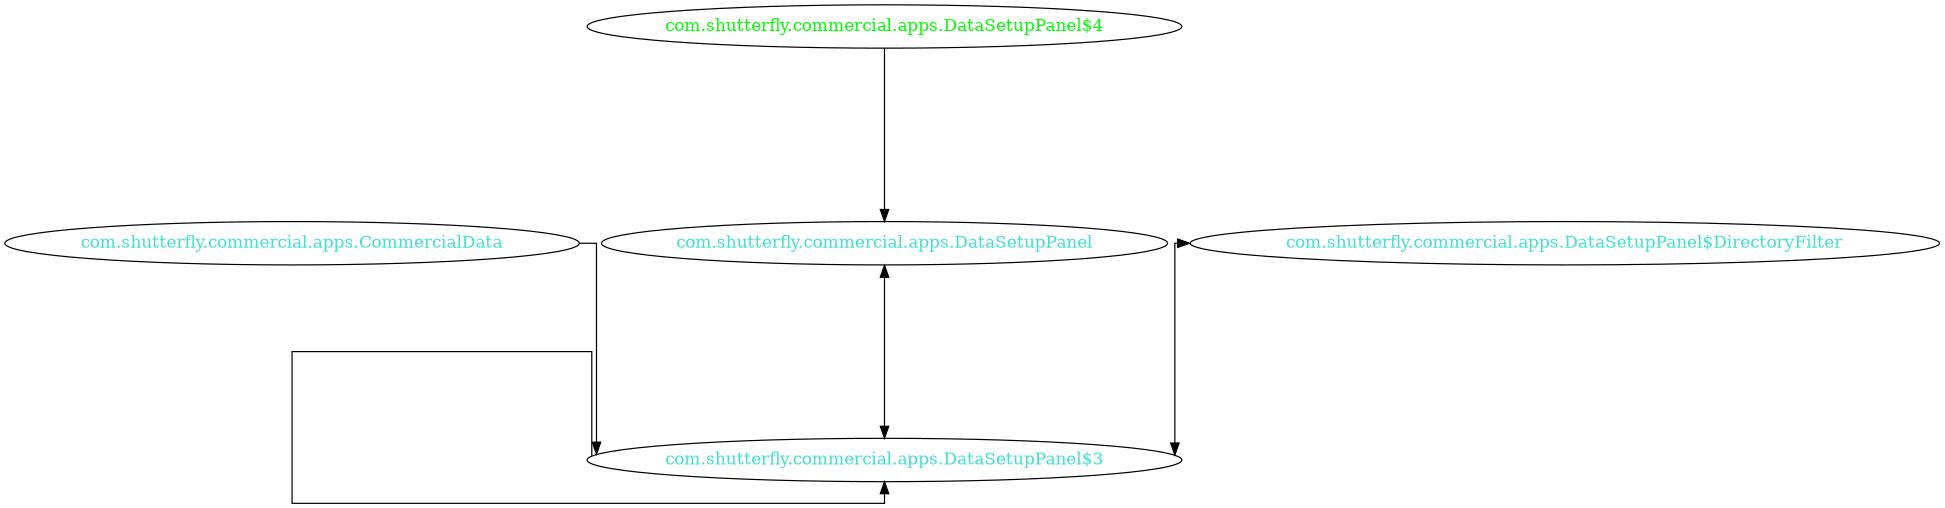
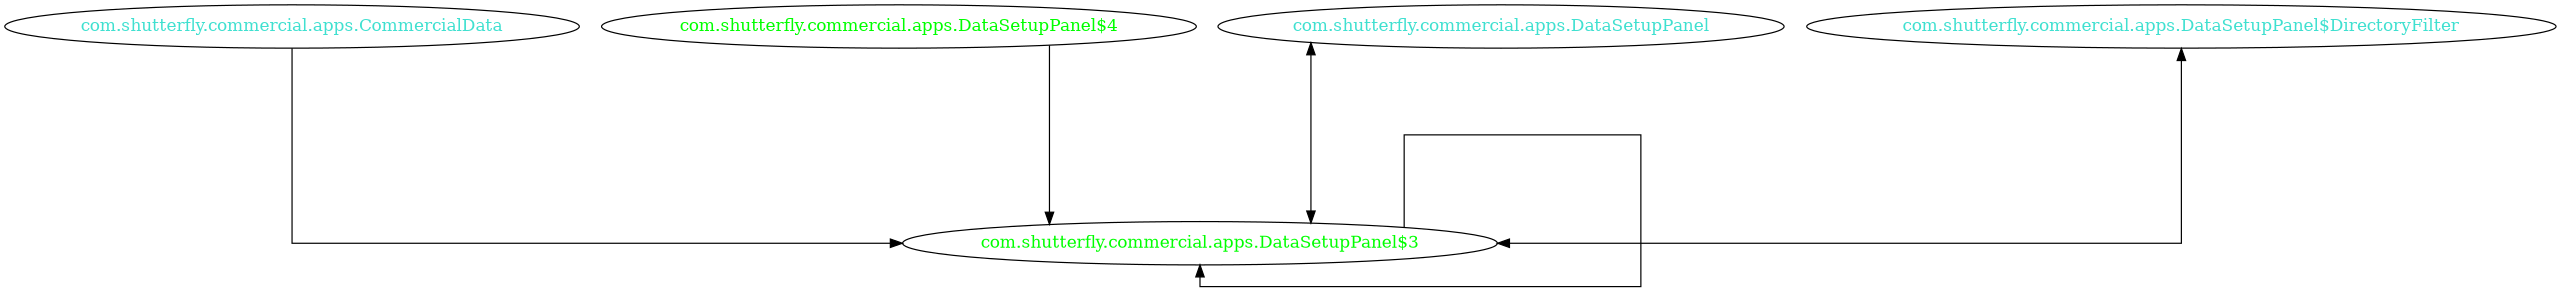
(884, 129) -> (1049, 129)
(884, 460) -> (1200, 243)
